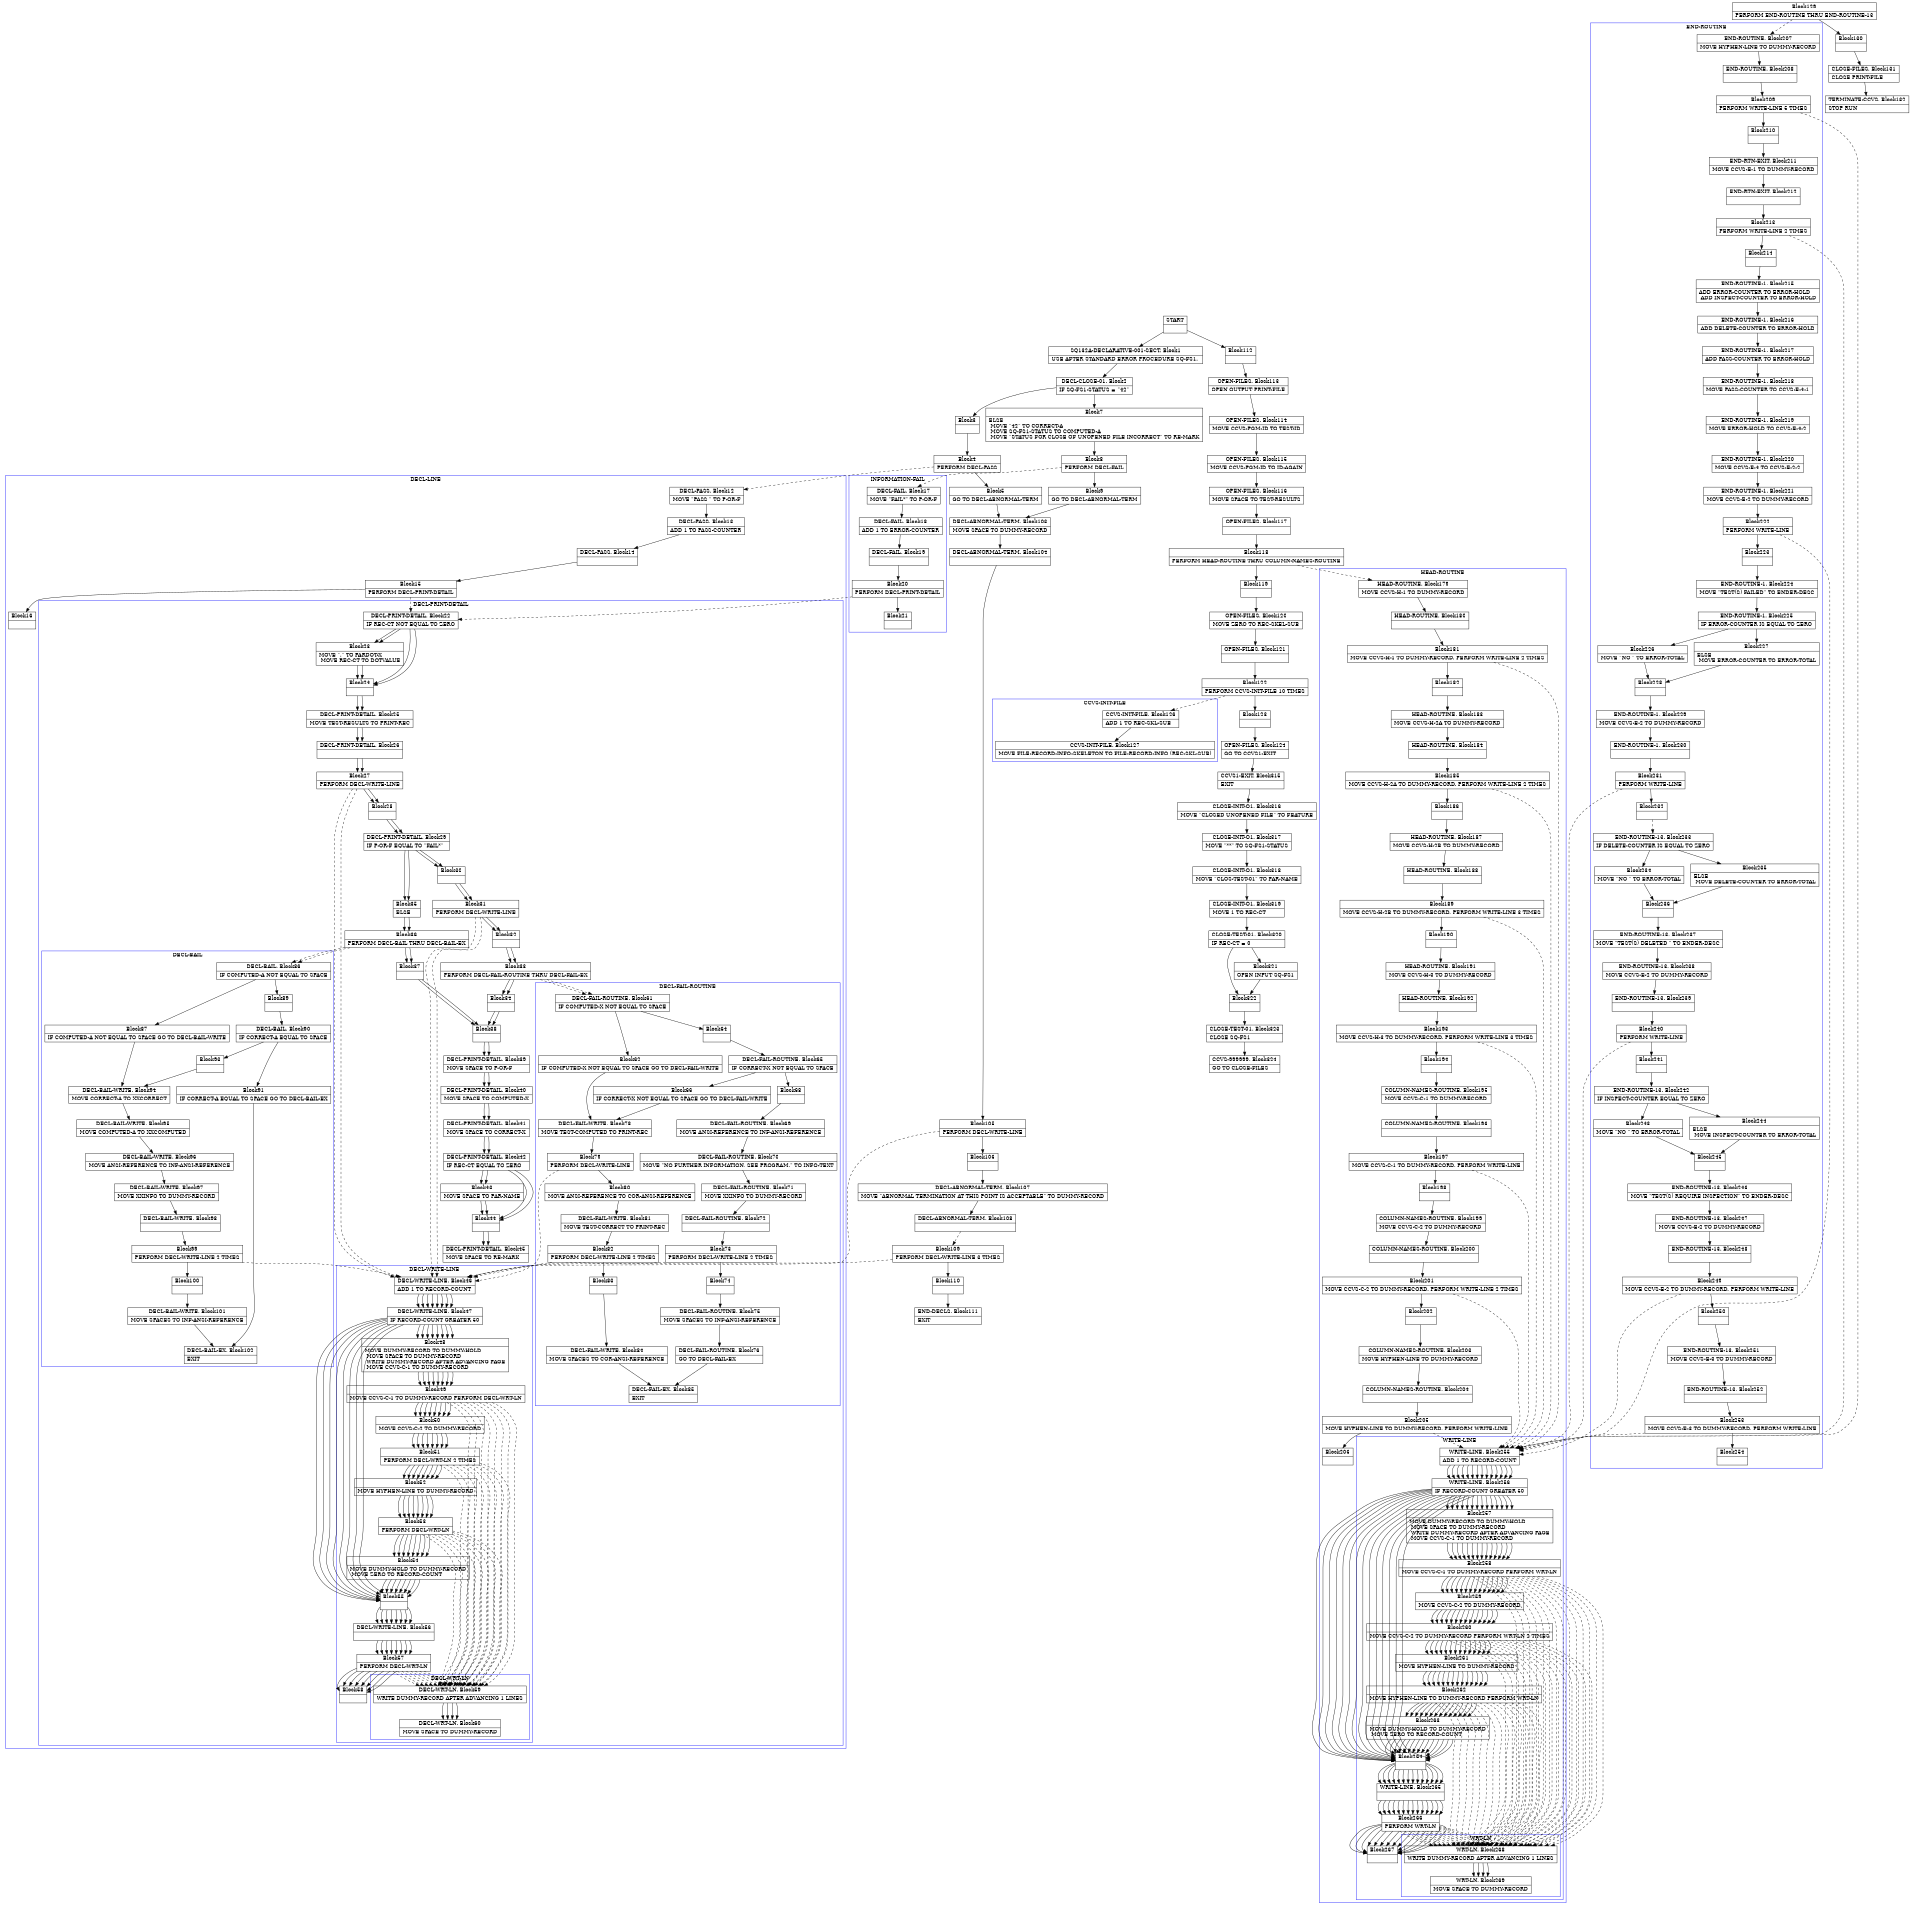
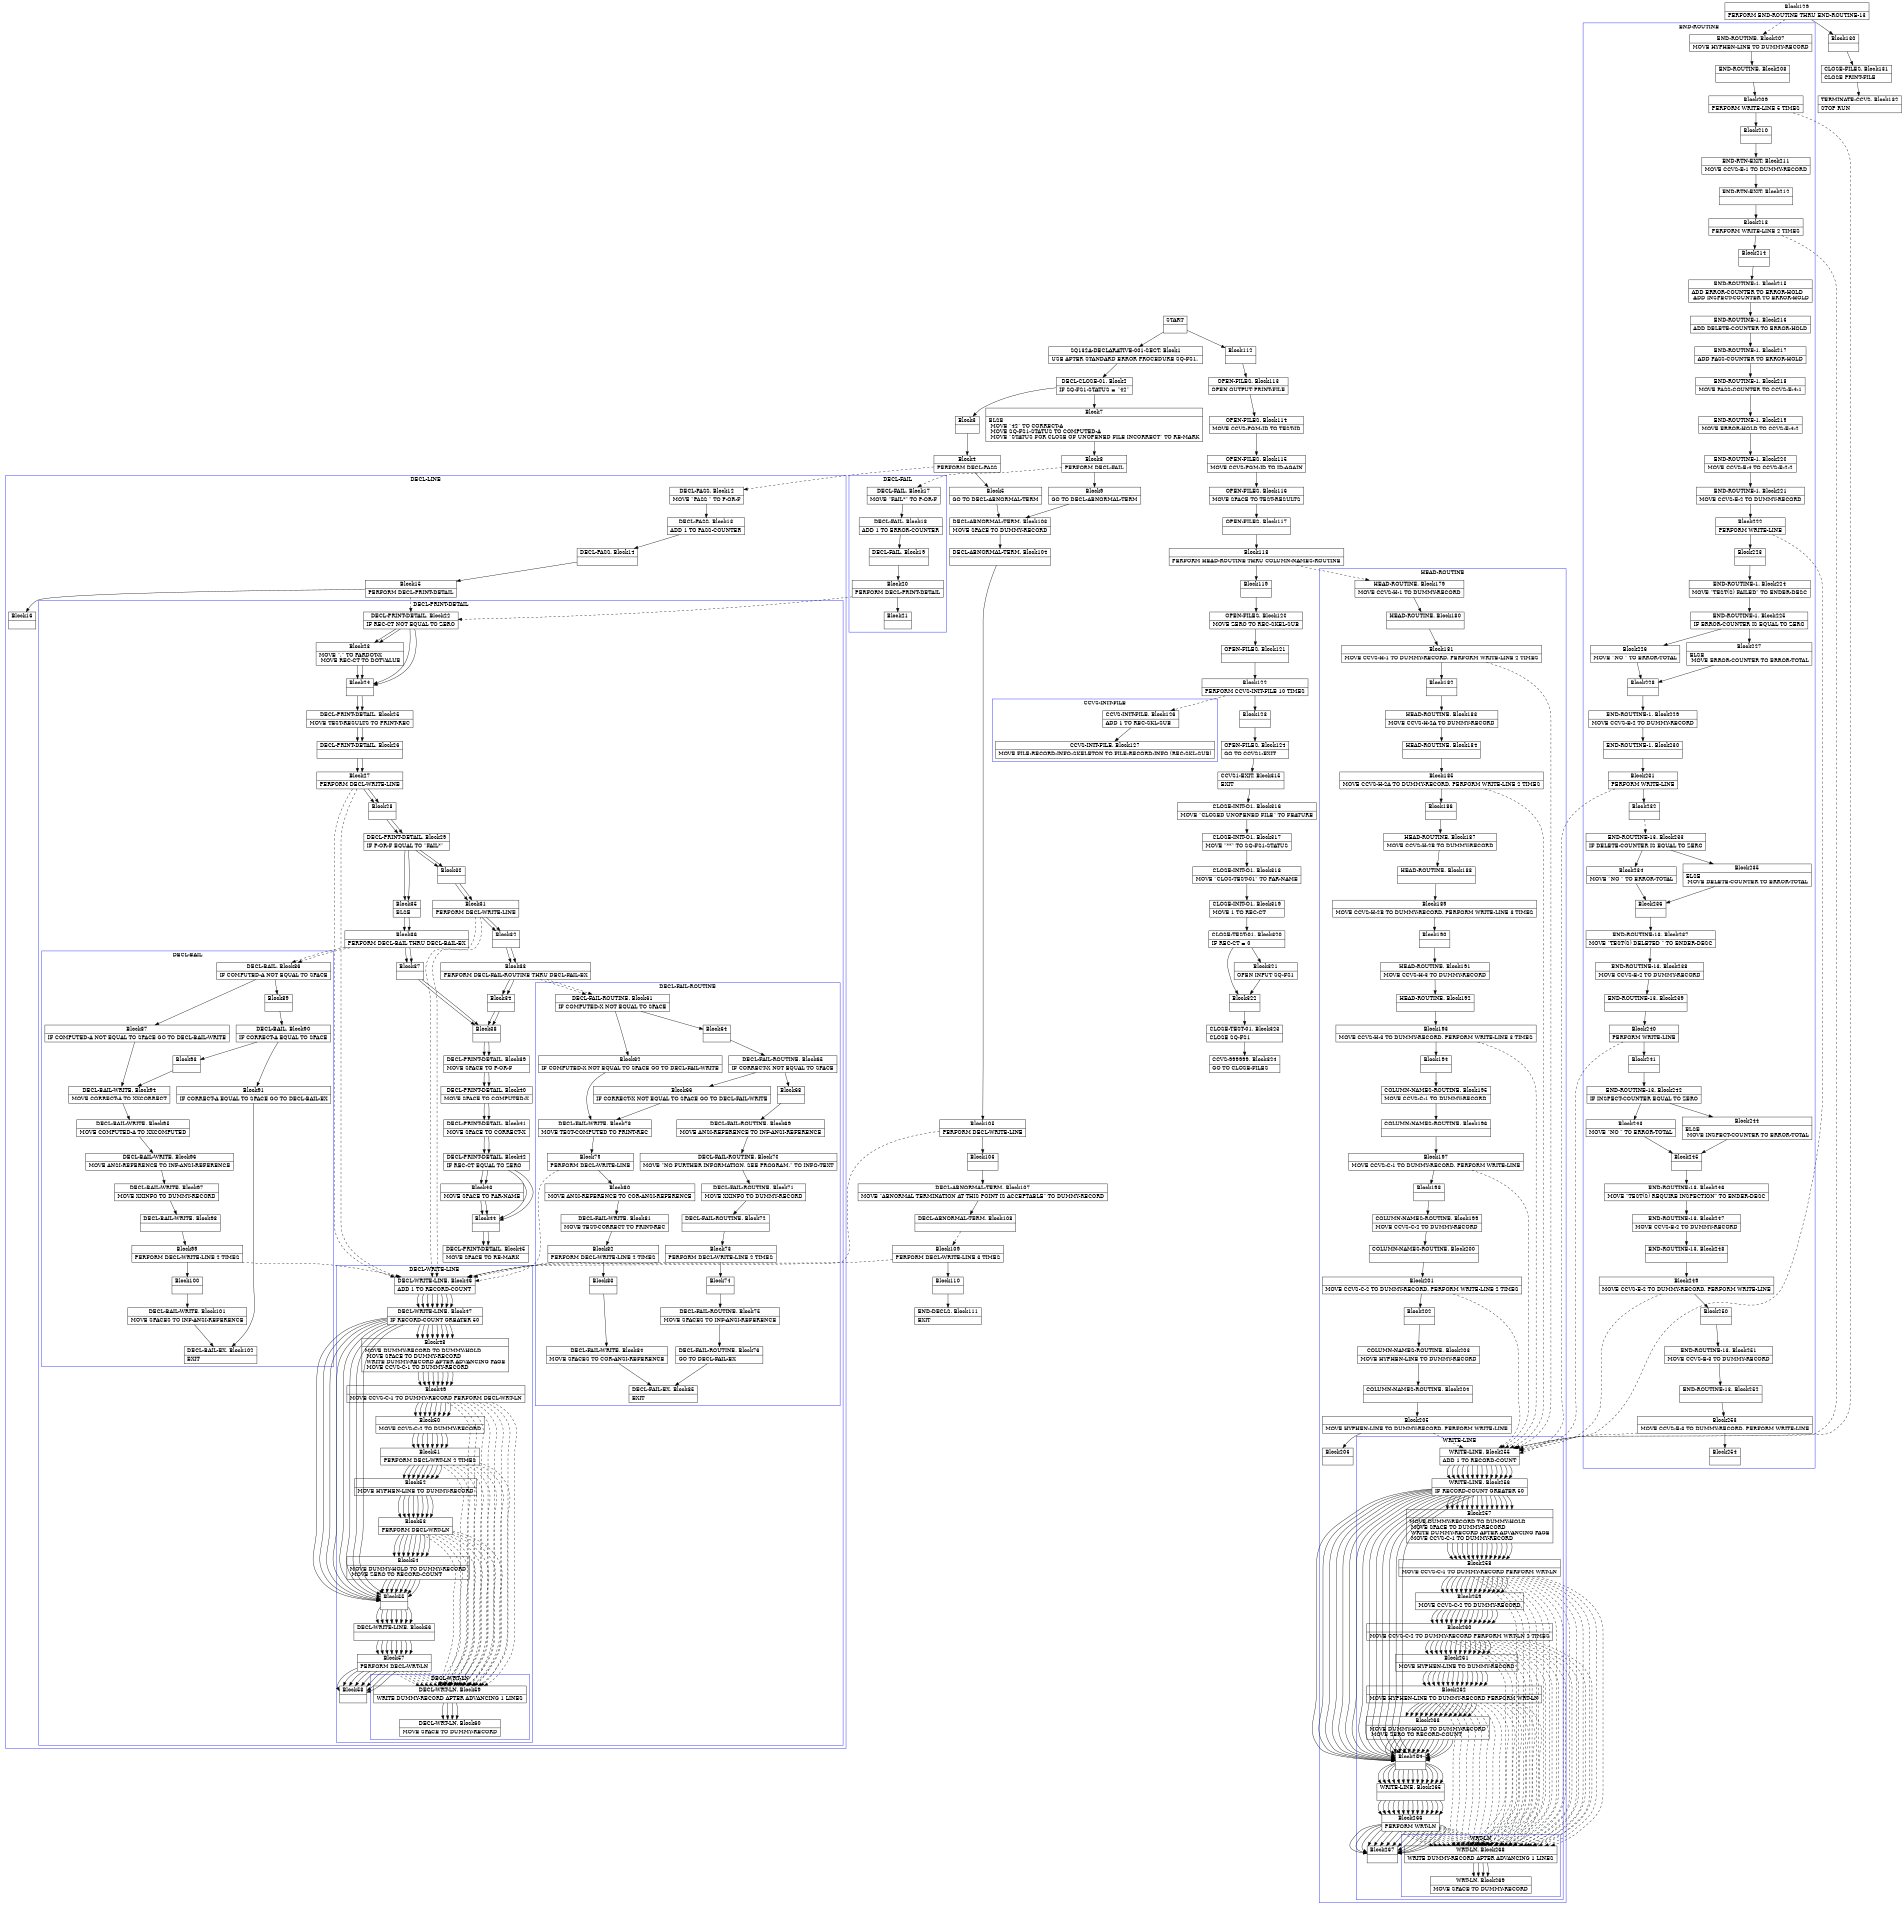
(898, 480) -> (898, 480)
(1544, 1172) -> none
